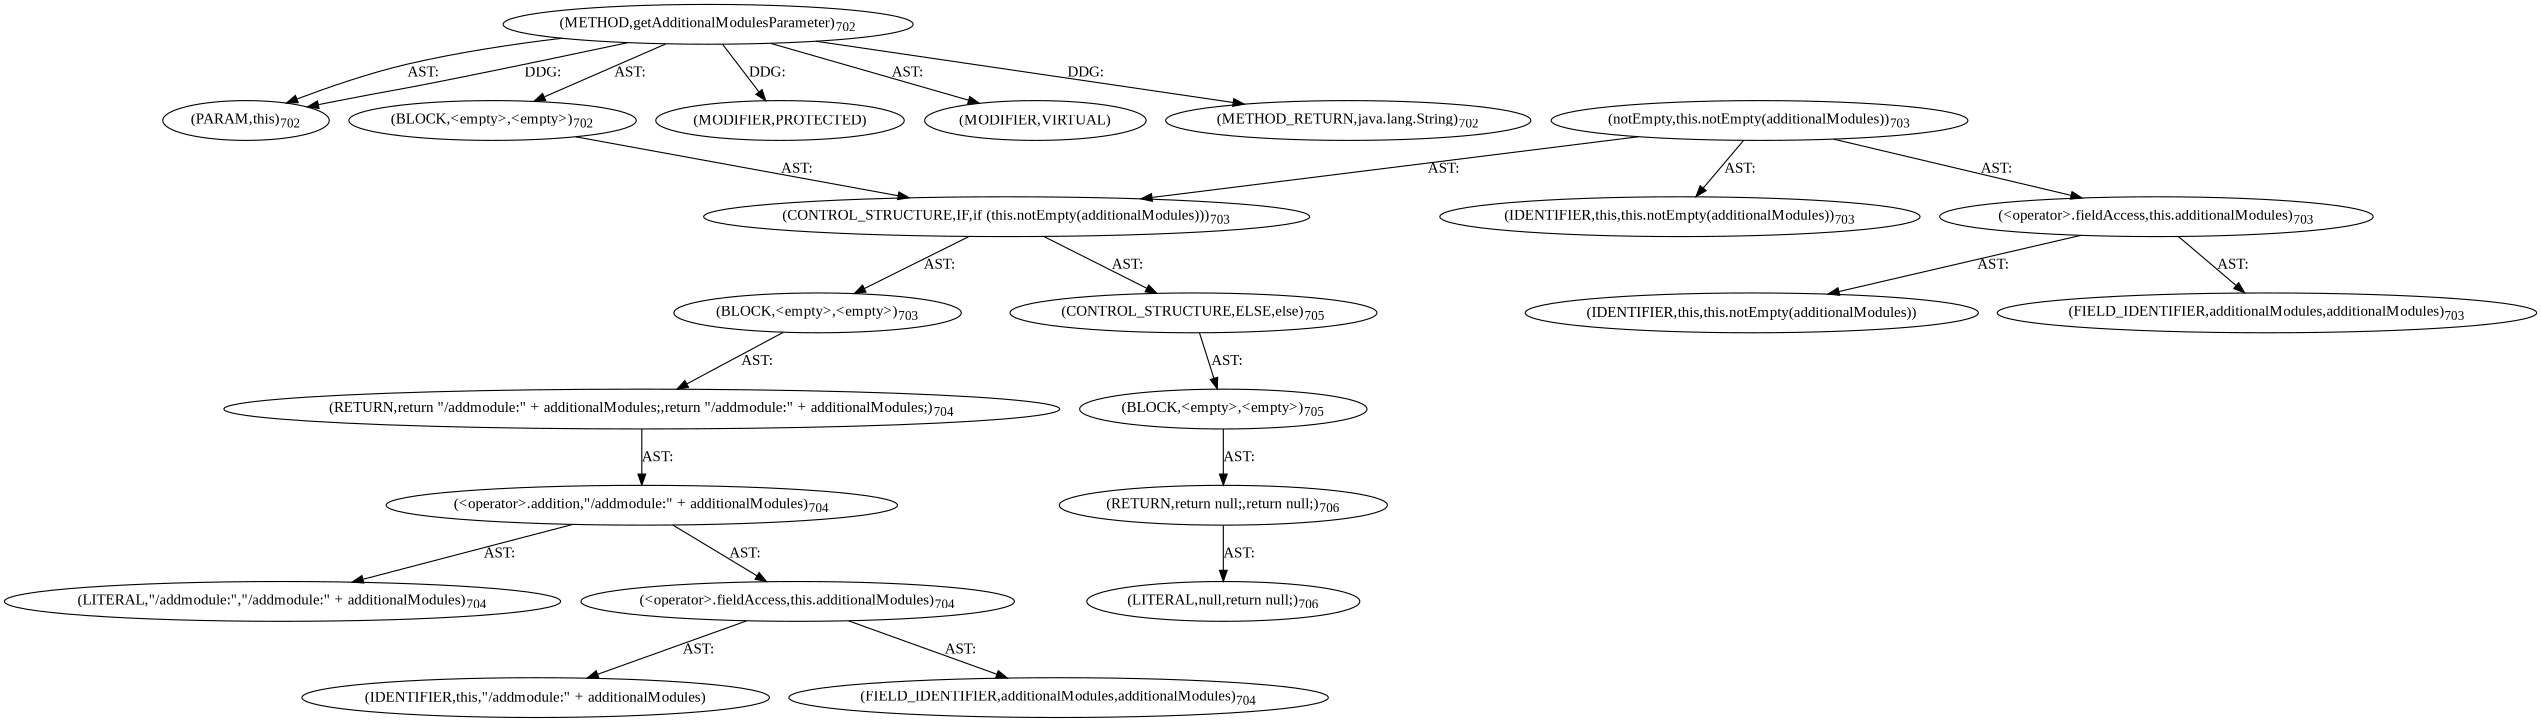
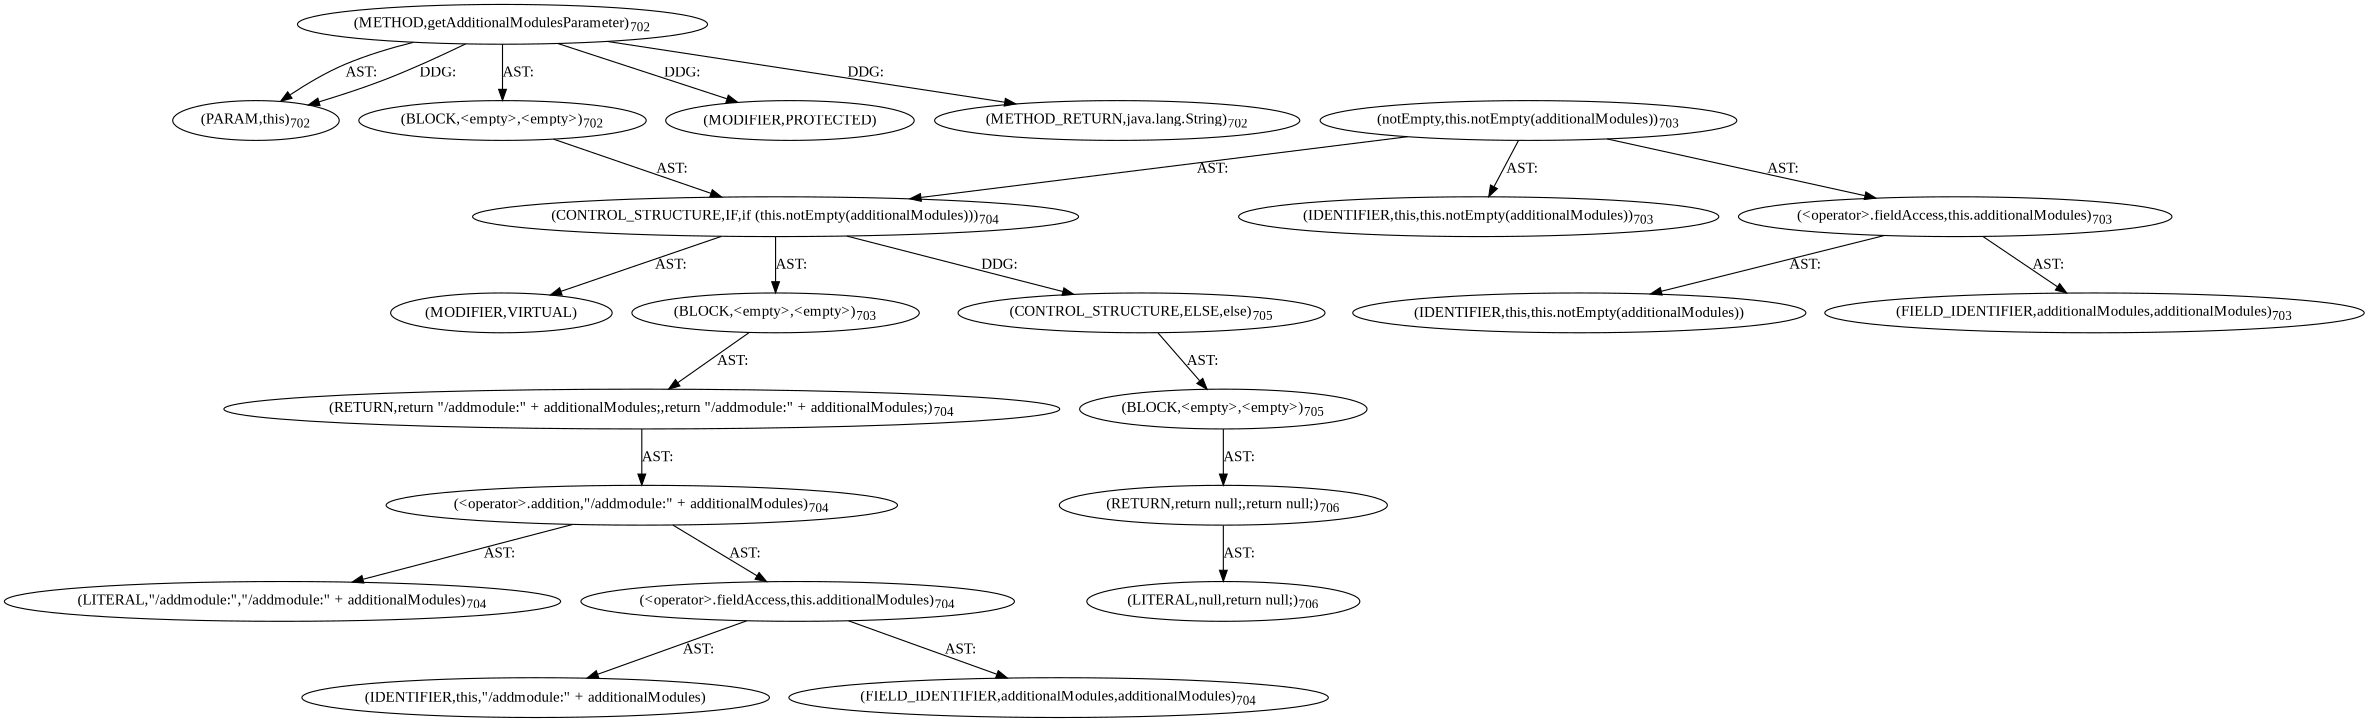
(869, 72) -> (641, 264)
(1221, 215) -> (990, 215)
(1130, 265) -> (1002, 265)
